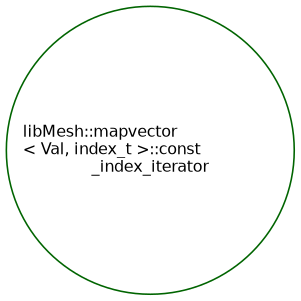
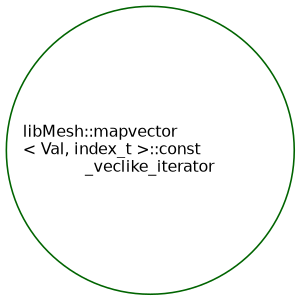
(150, 150) -> (150, 150)
